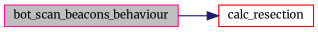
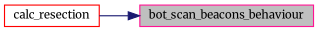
(193, 16) -> (114, 16)
